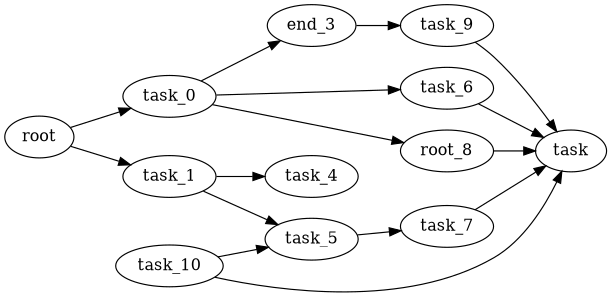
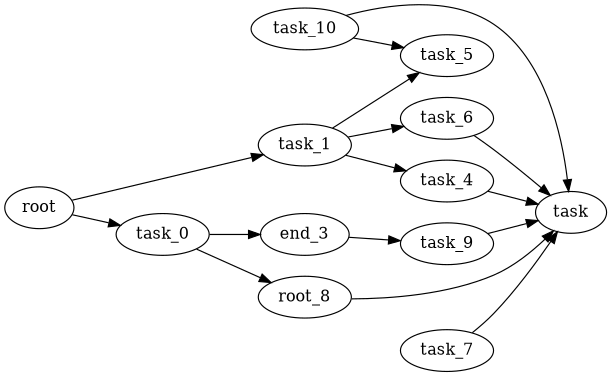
(302, 92) -> (370, 133)
none -> (507, 196)
(373, 233) -> none
